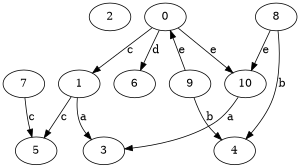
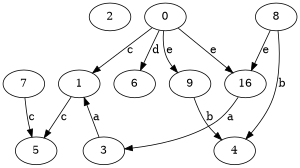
(179, 54) -> (164, 50)
(245, 84) -> (245, 84)
(78, 117) -> (93, 121)
